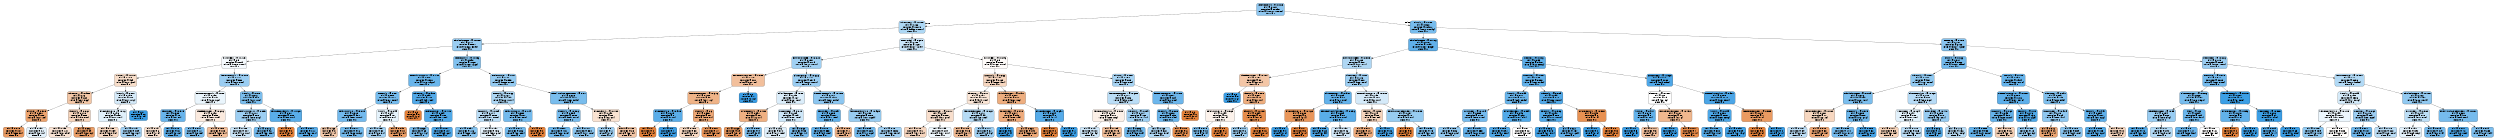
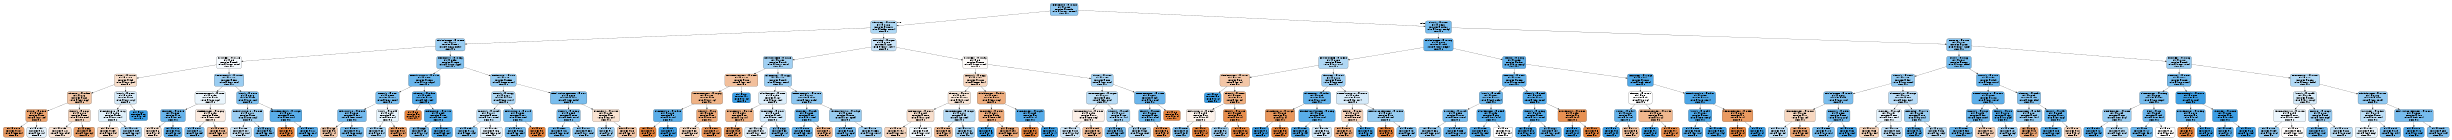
(753, 132) -> none
(2071, 132) -> none
